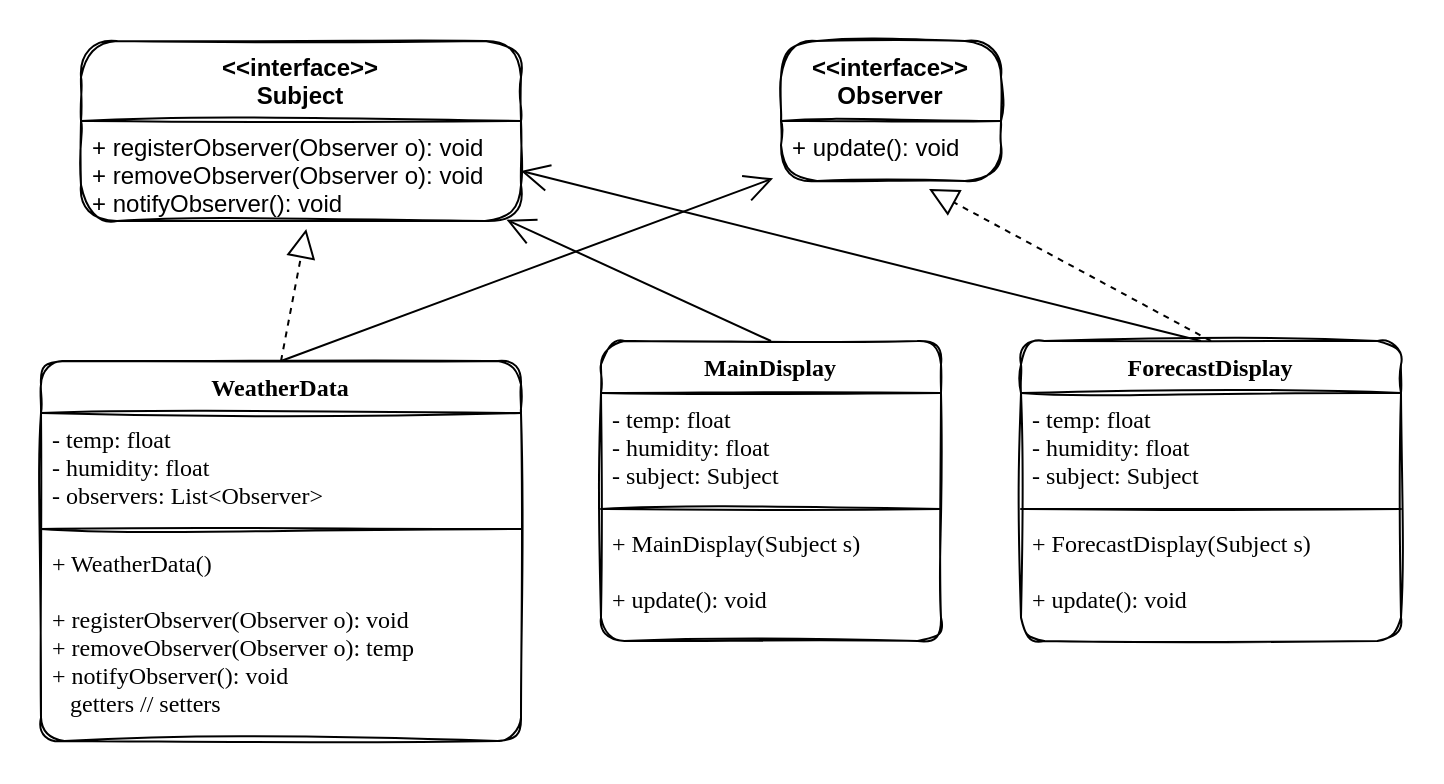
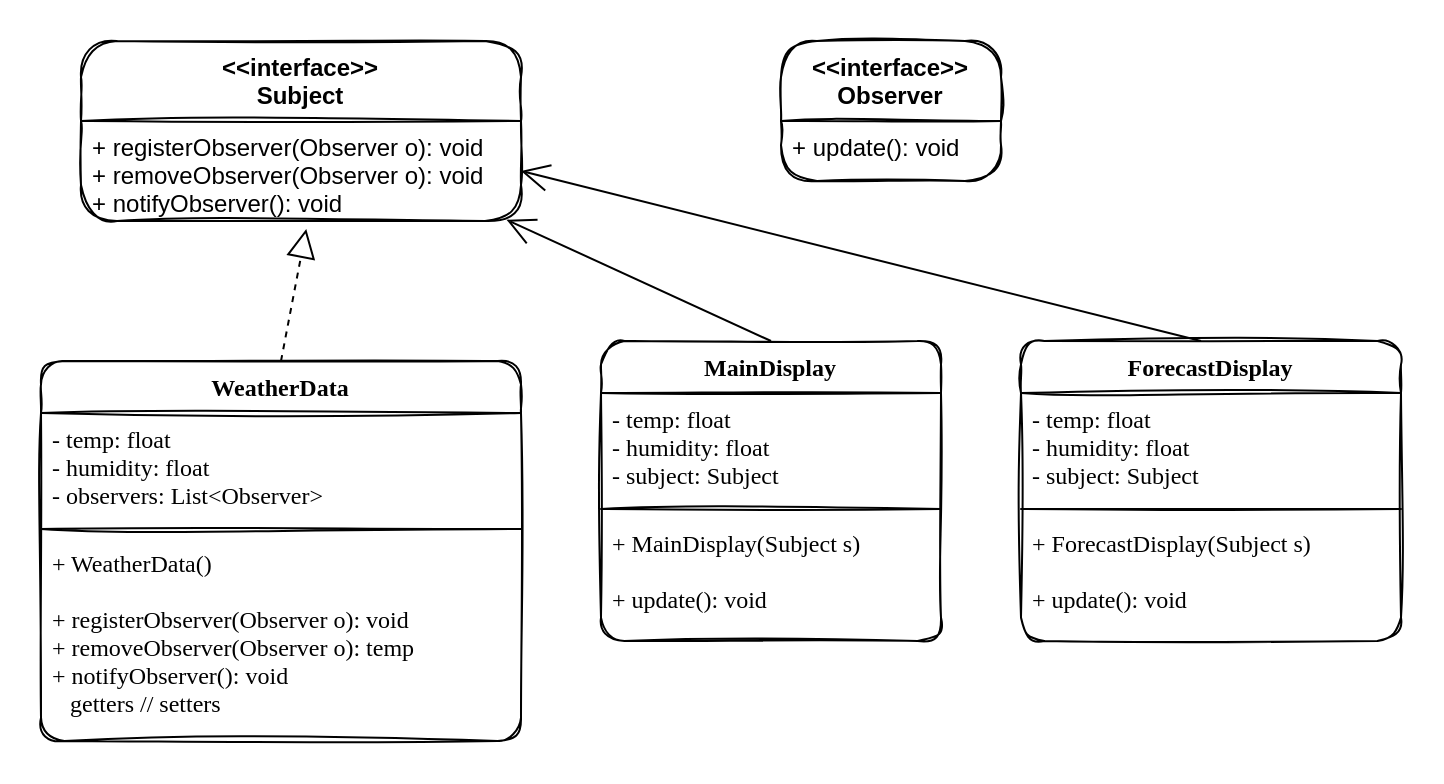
(1079, 270) -> none
(432, 305) -> none
